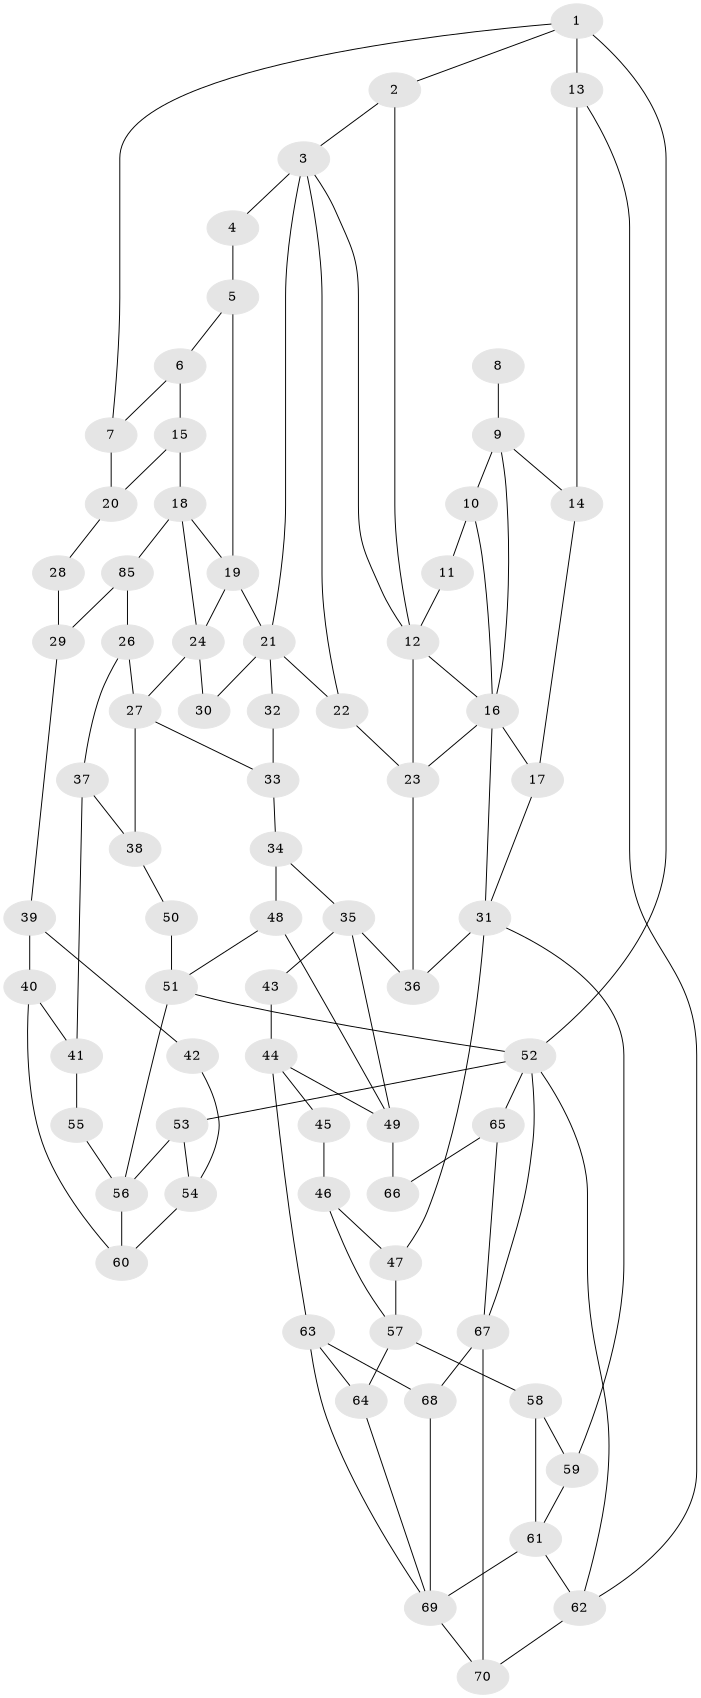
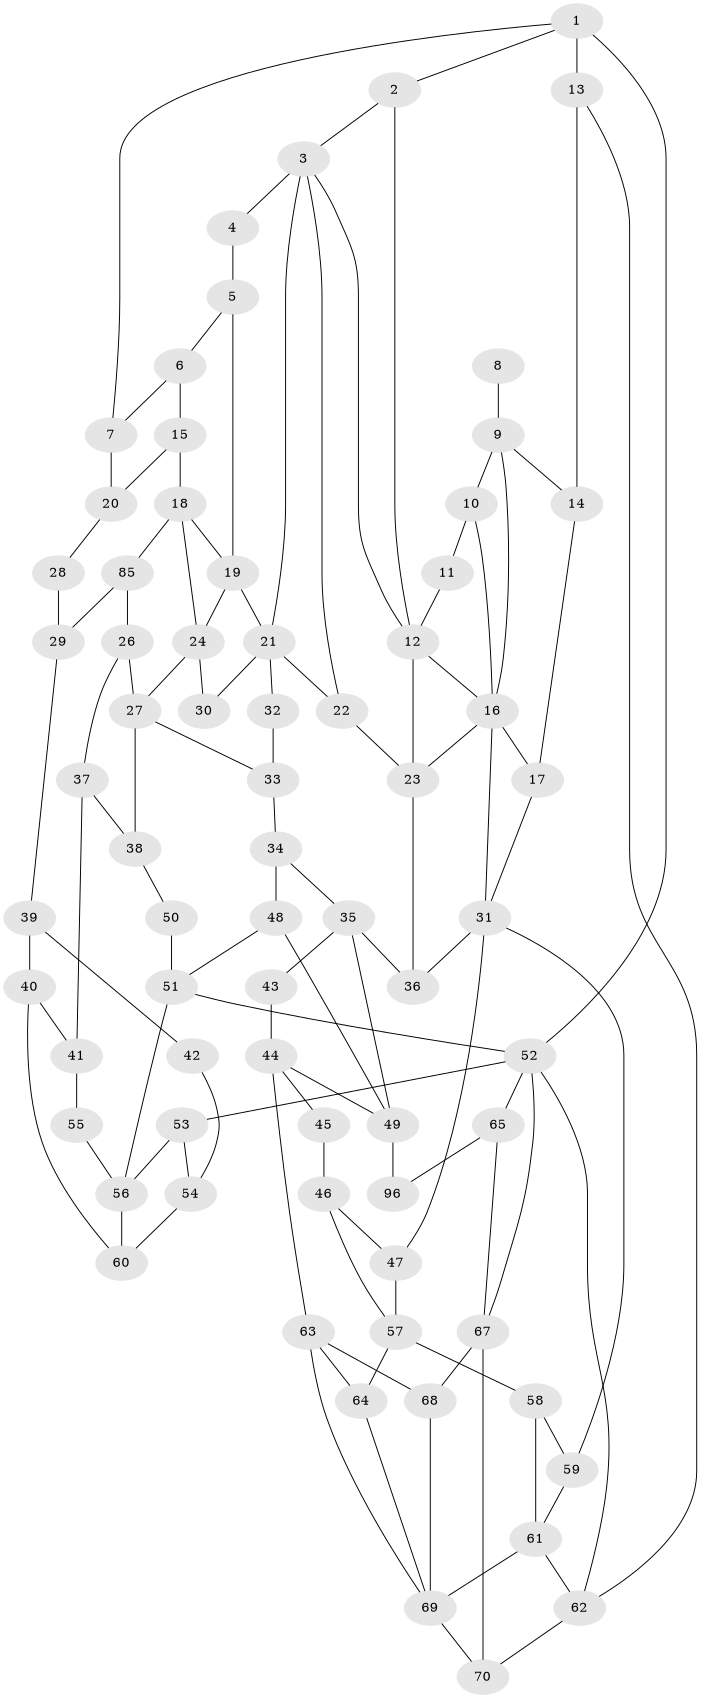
(393, 1194) -> (393, 1194)
